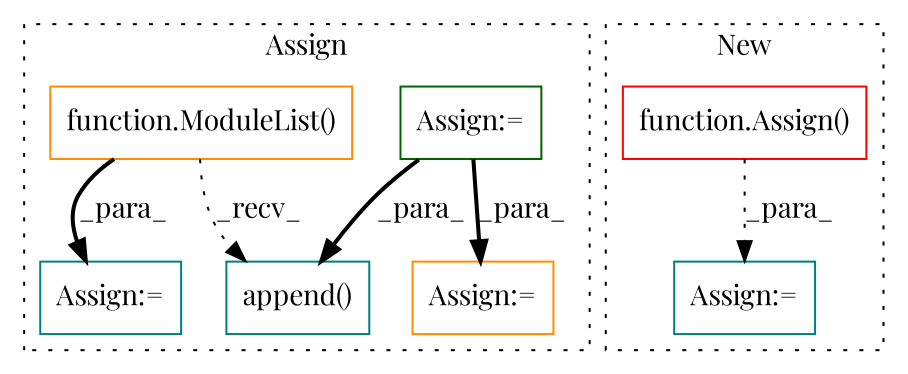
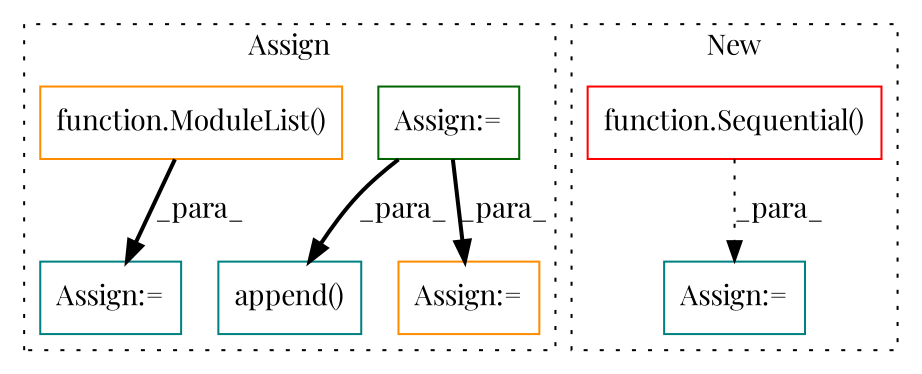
(745, 123) -> (735, 123)
(207, 206) -> none
